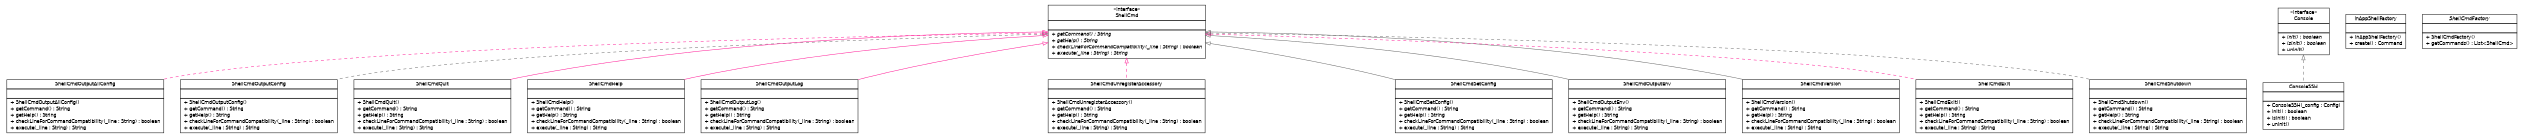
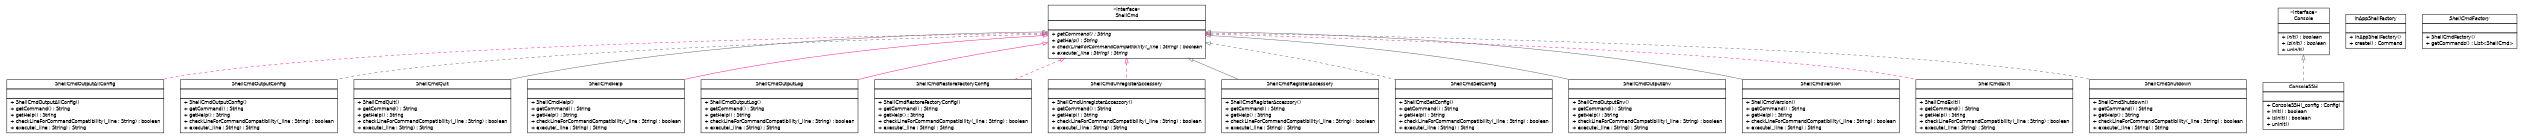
(709, 50) -> (709, 50)
(1303, 59) -> (1303, 59)
none -> (953, 106)
none -> (1300, 106)
